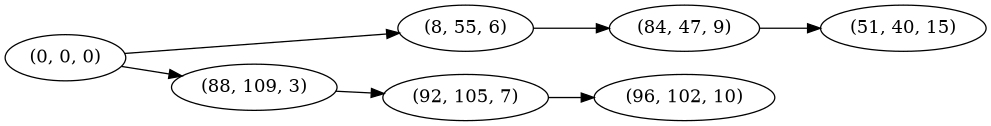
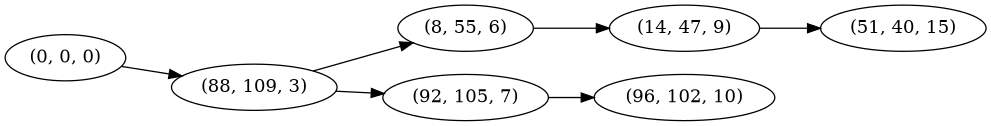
(684, 28) -> (684, 28)
(256, 44) -> (357, 59)
